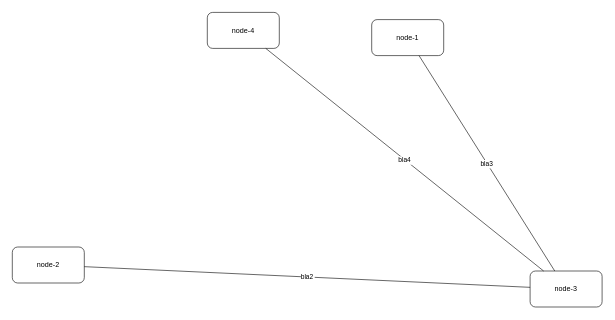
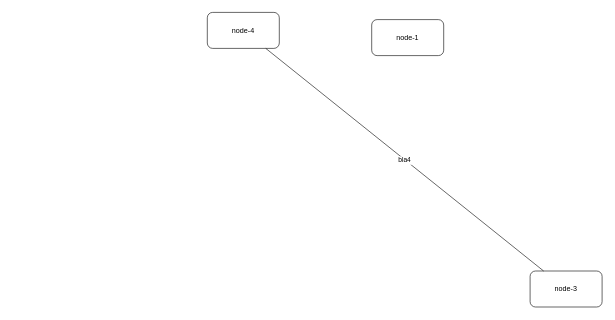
(487, 163) -> none
(48, 265) -> none
(307, 277) -> none
